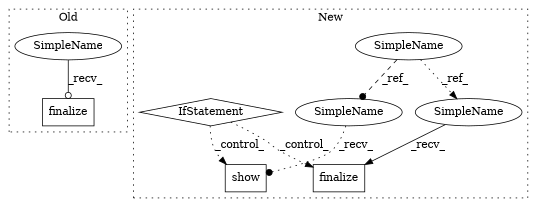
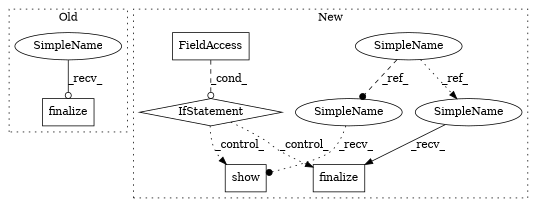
none -> (211, 46)
